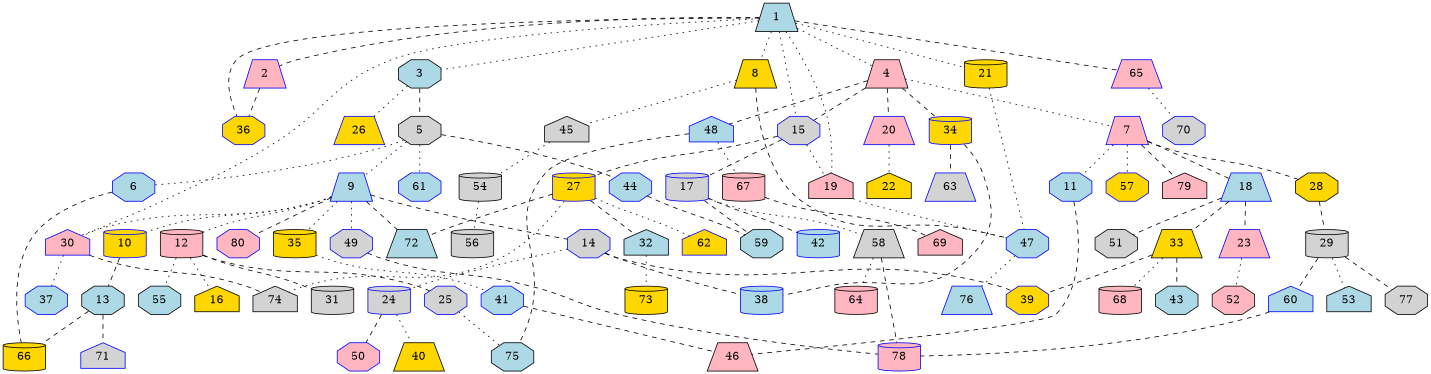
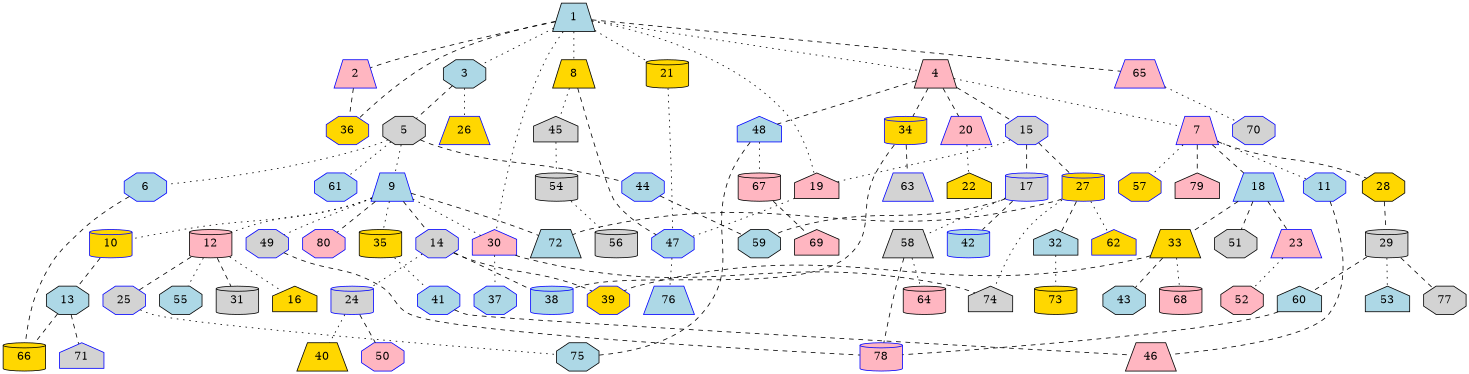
(788, 74) -> none
(1291, 300) -> (1299, 300)
